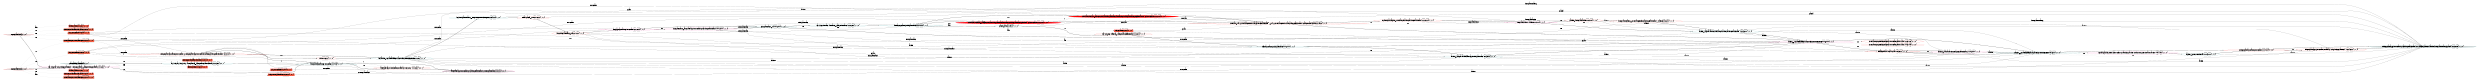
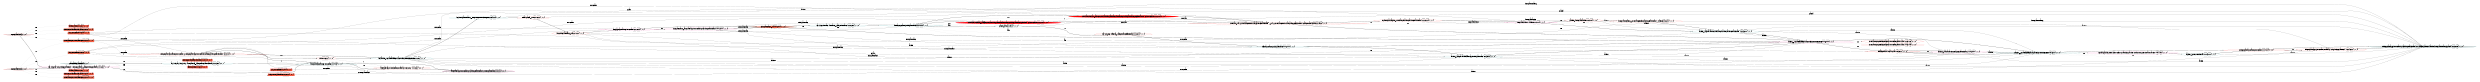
(773, 27) -> (773, 27)
(36, 28) -> (36, 28)
(1124, 31) -> none
(36, 75) -> (36, 75)
